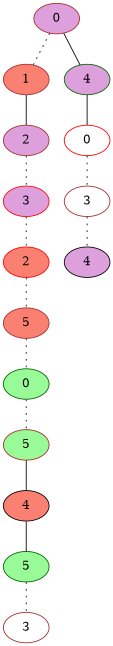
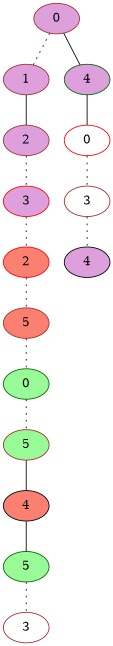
(26, 80) -> (26, 80)
